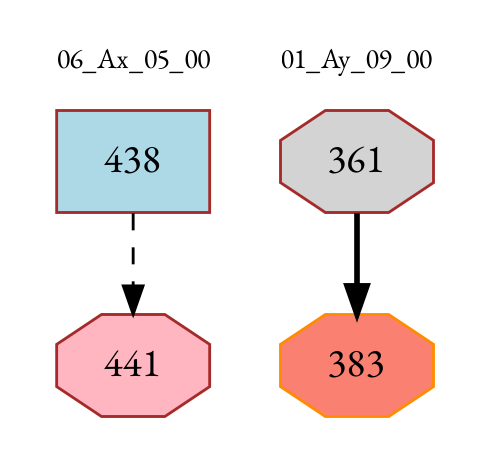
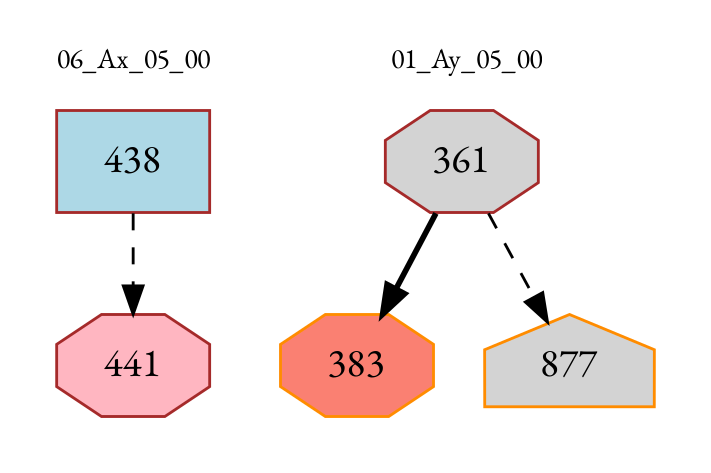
(357, 61) -> (468, 61)
none -> (570, 366)
